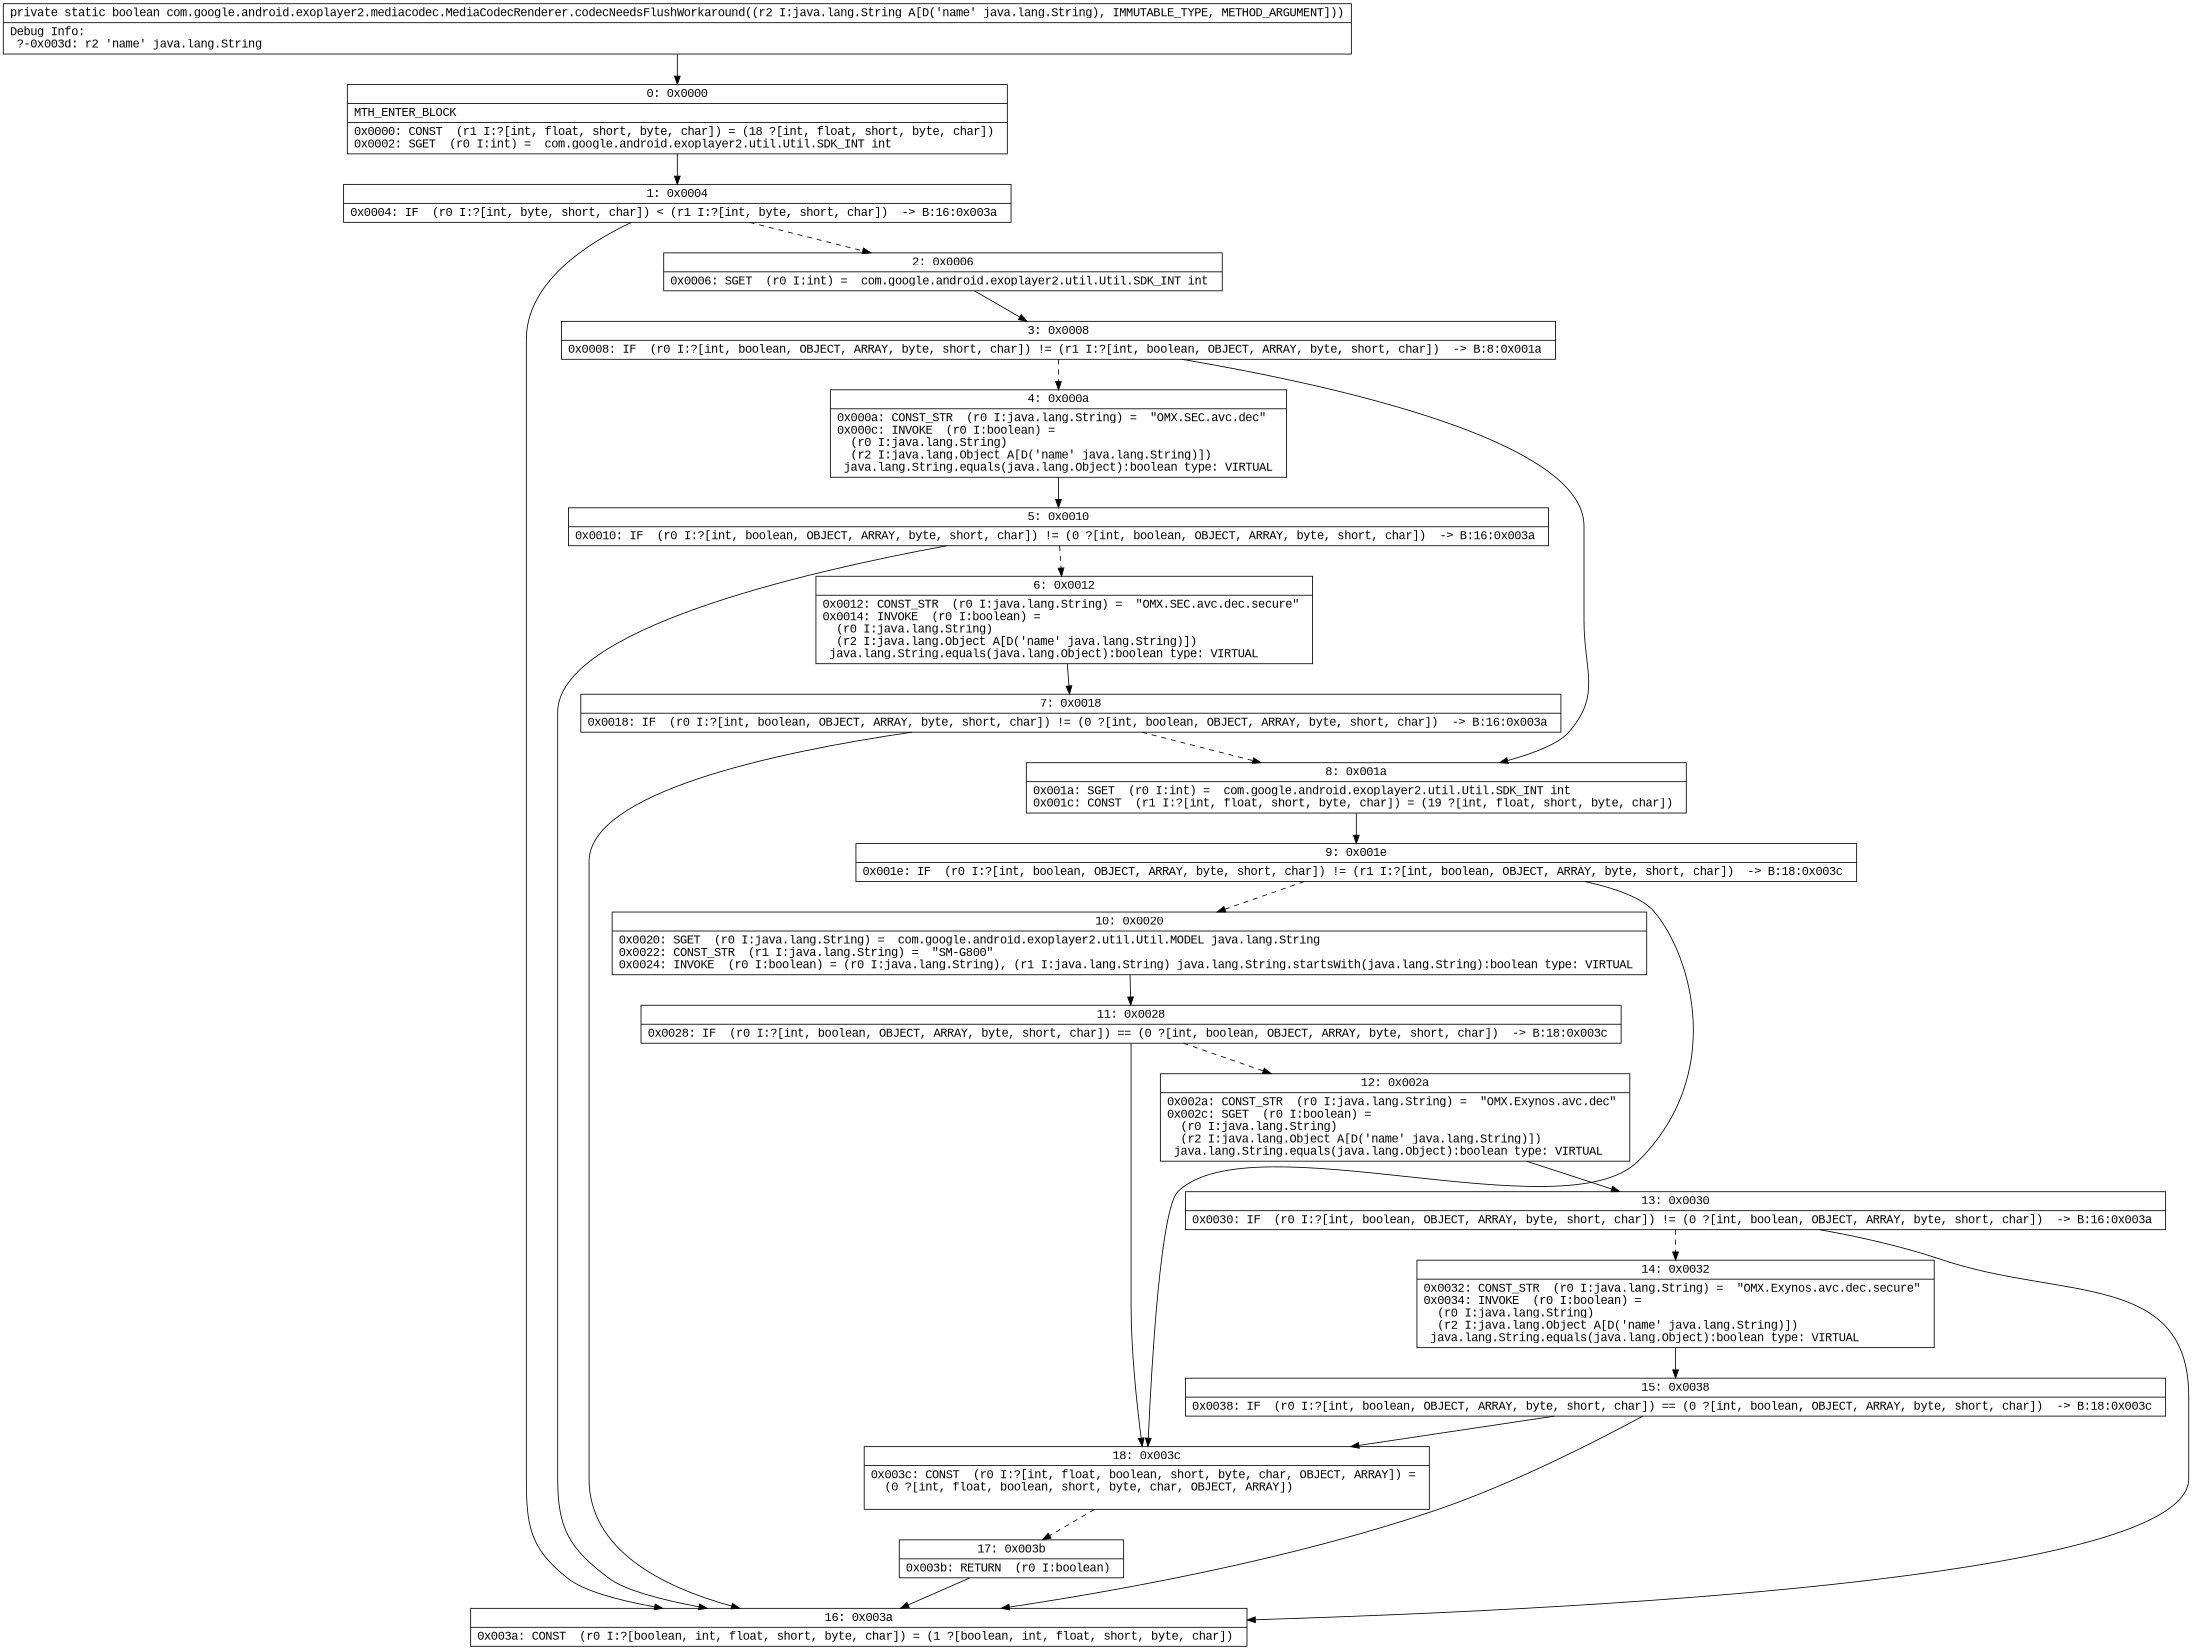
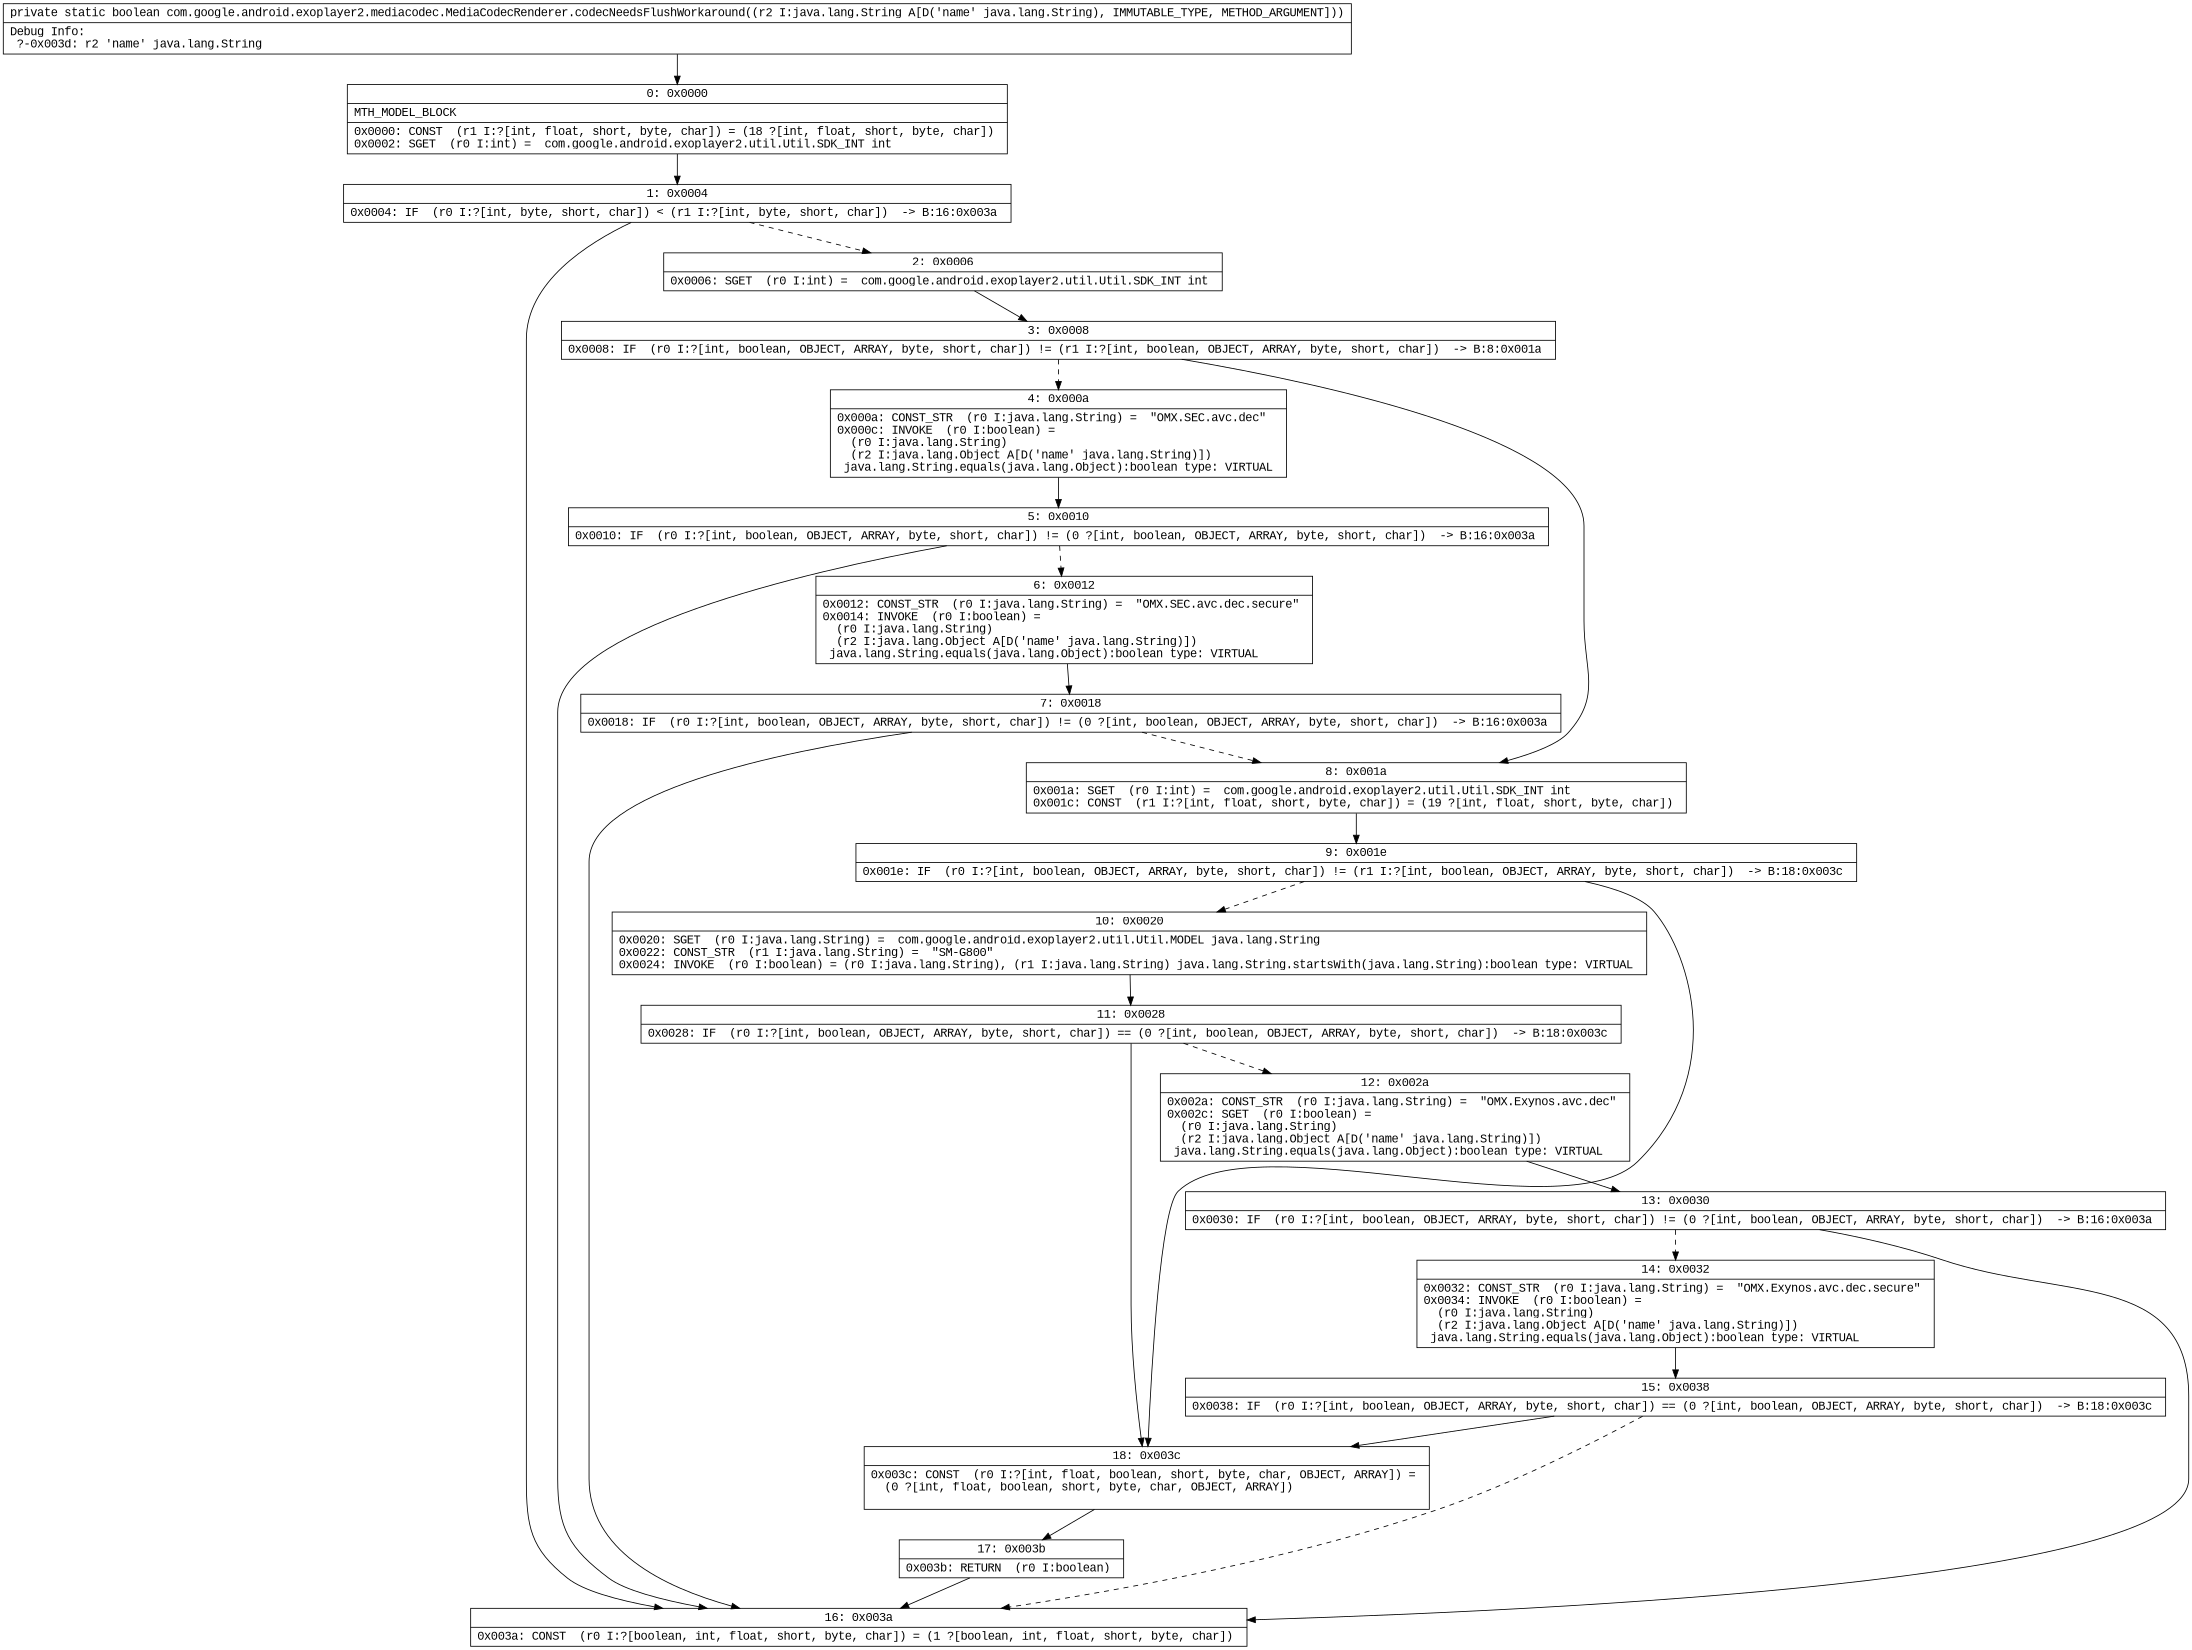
(405, 113) -> (405, 113)
(1072, 1522) -> (1072, 1522)
(1335, 1541) -> (1335, 1541)
